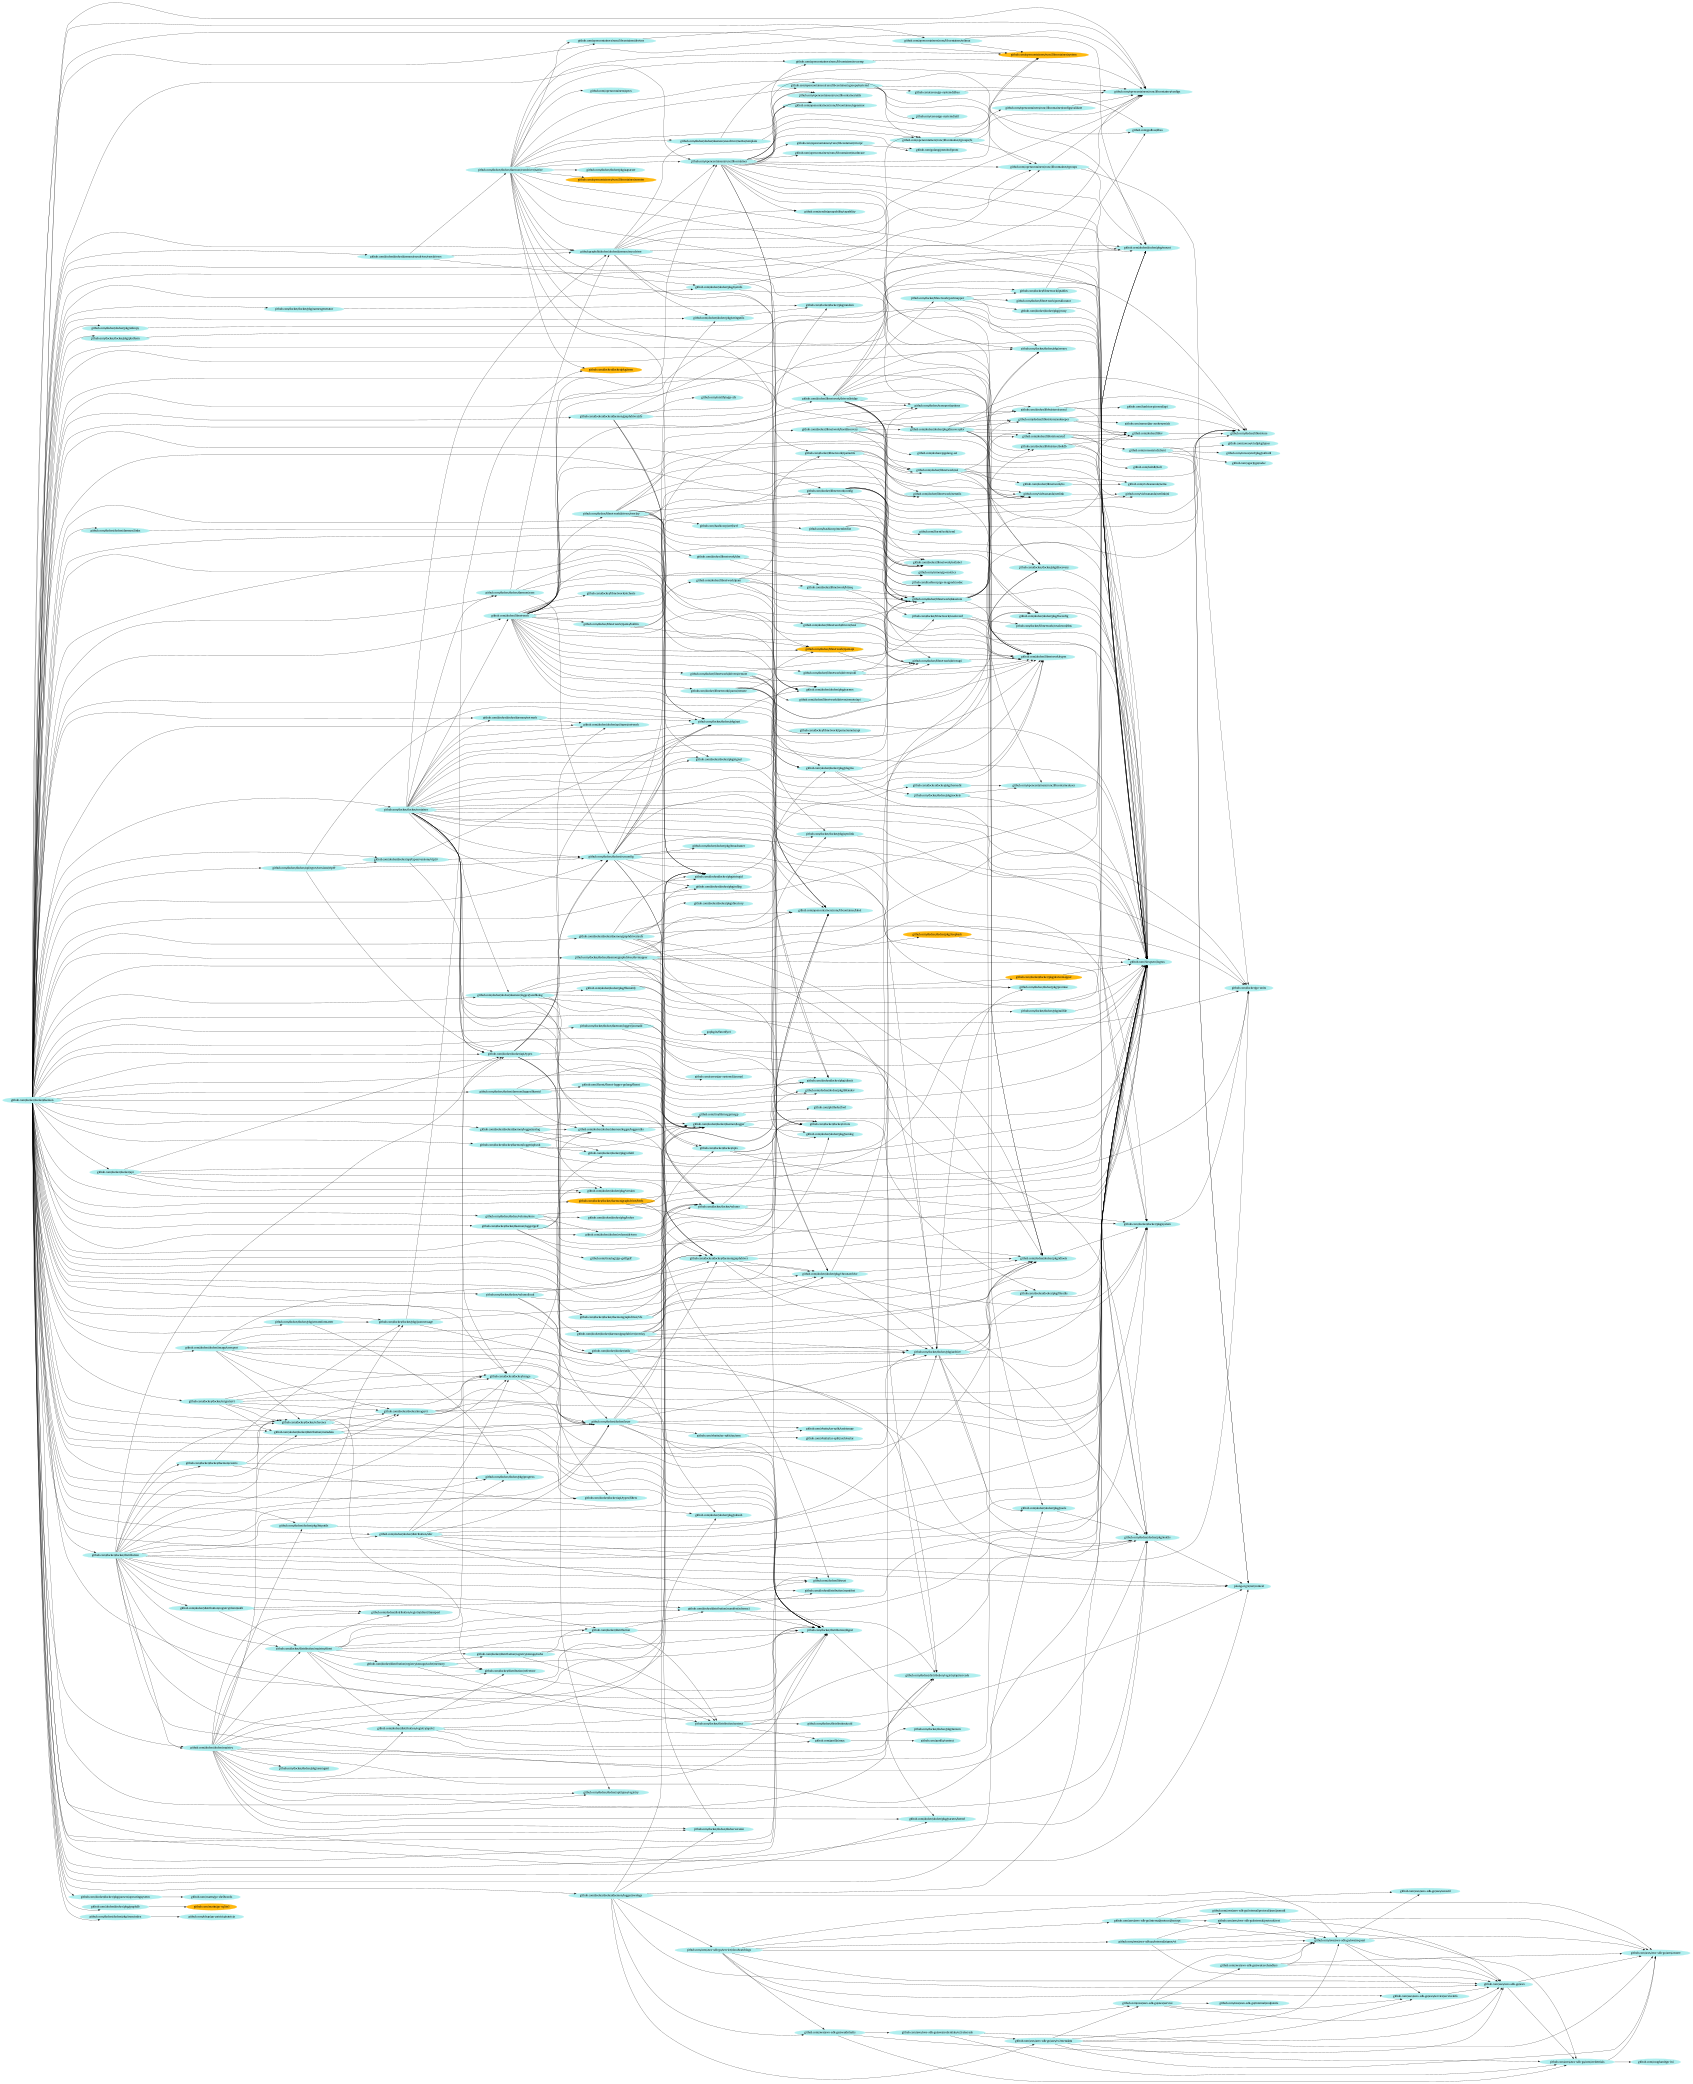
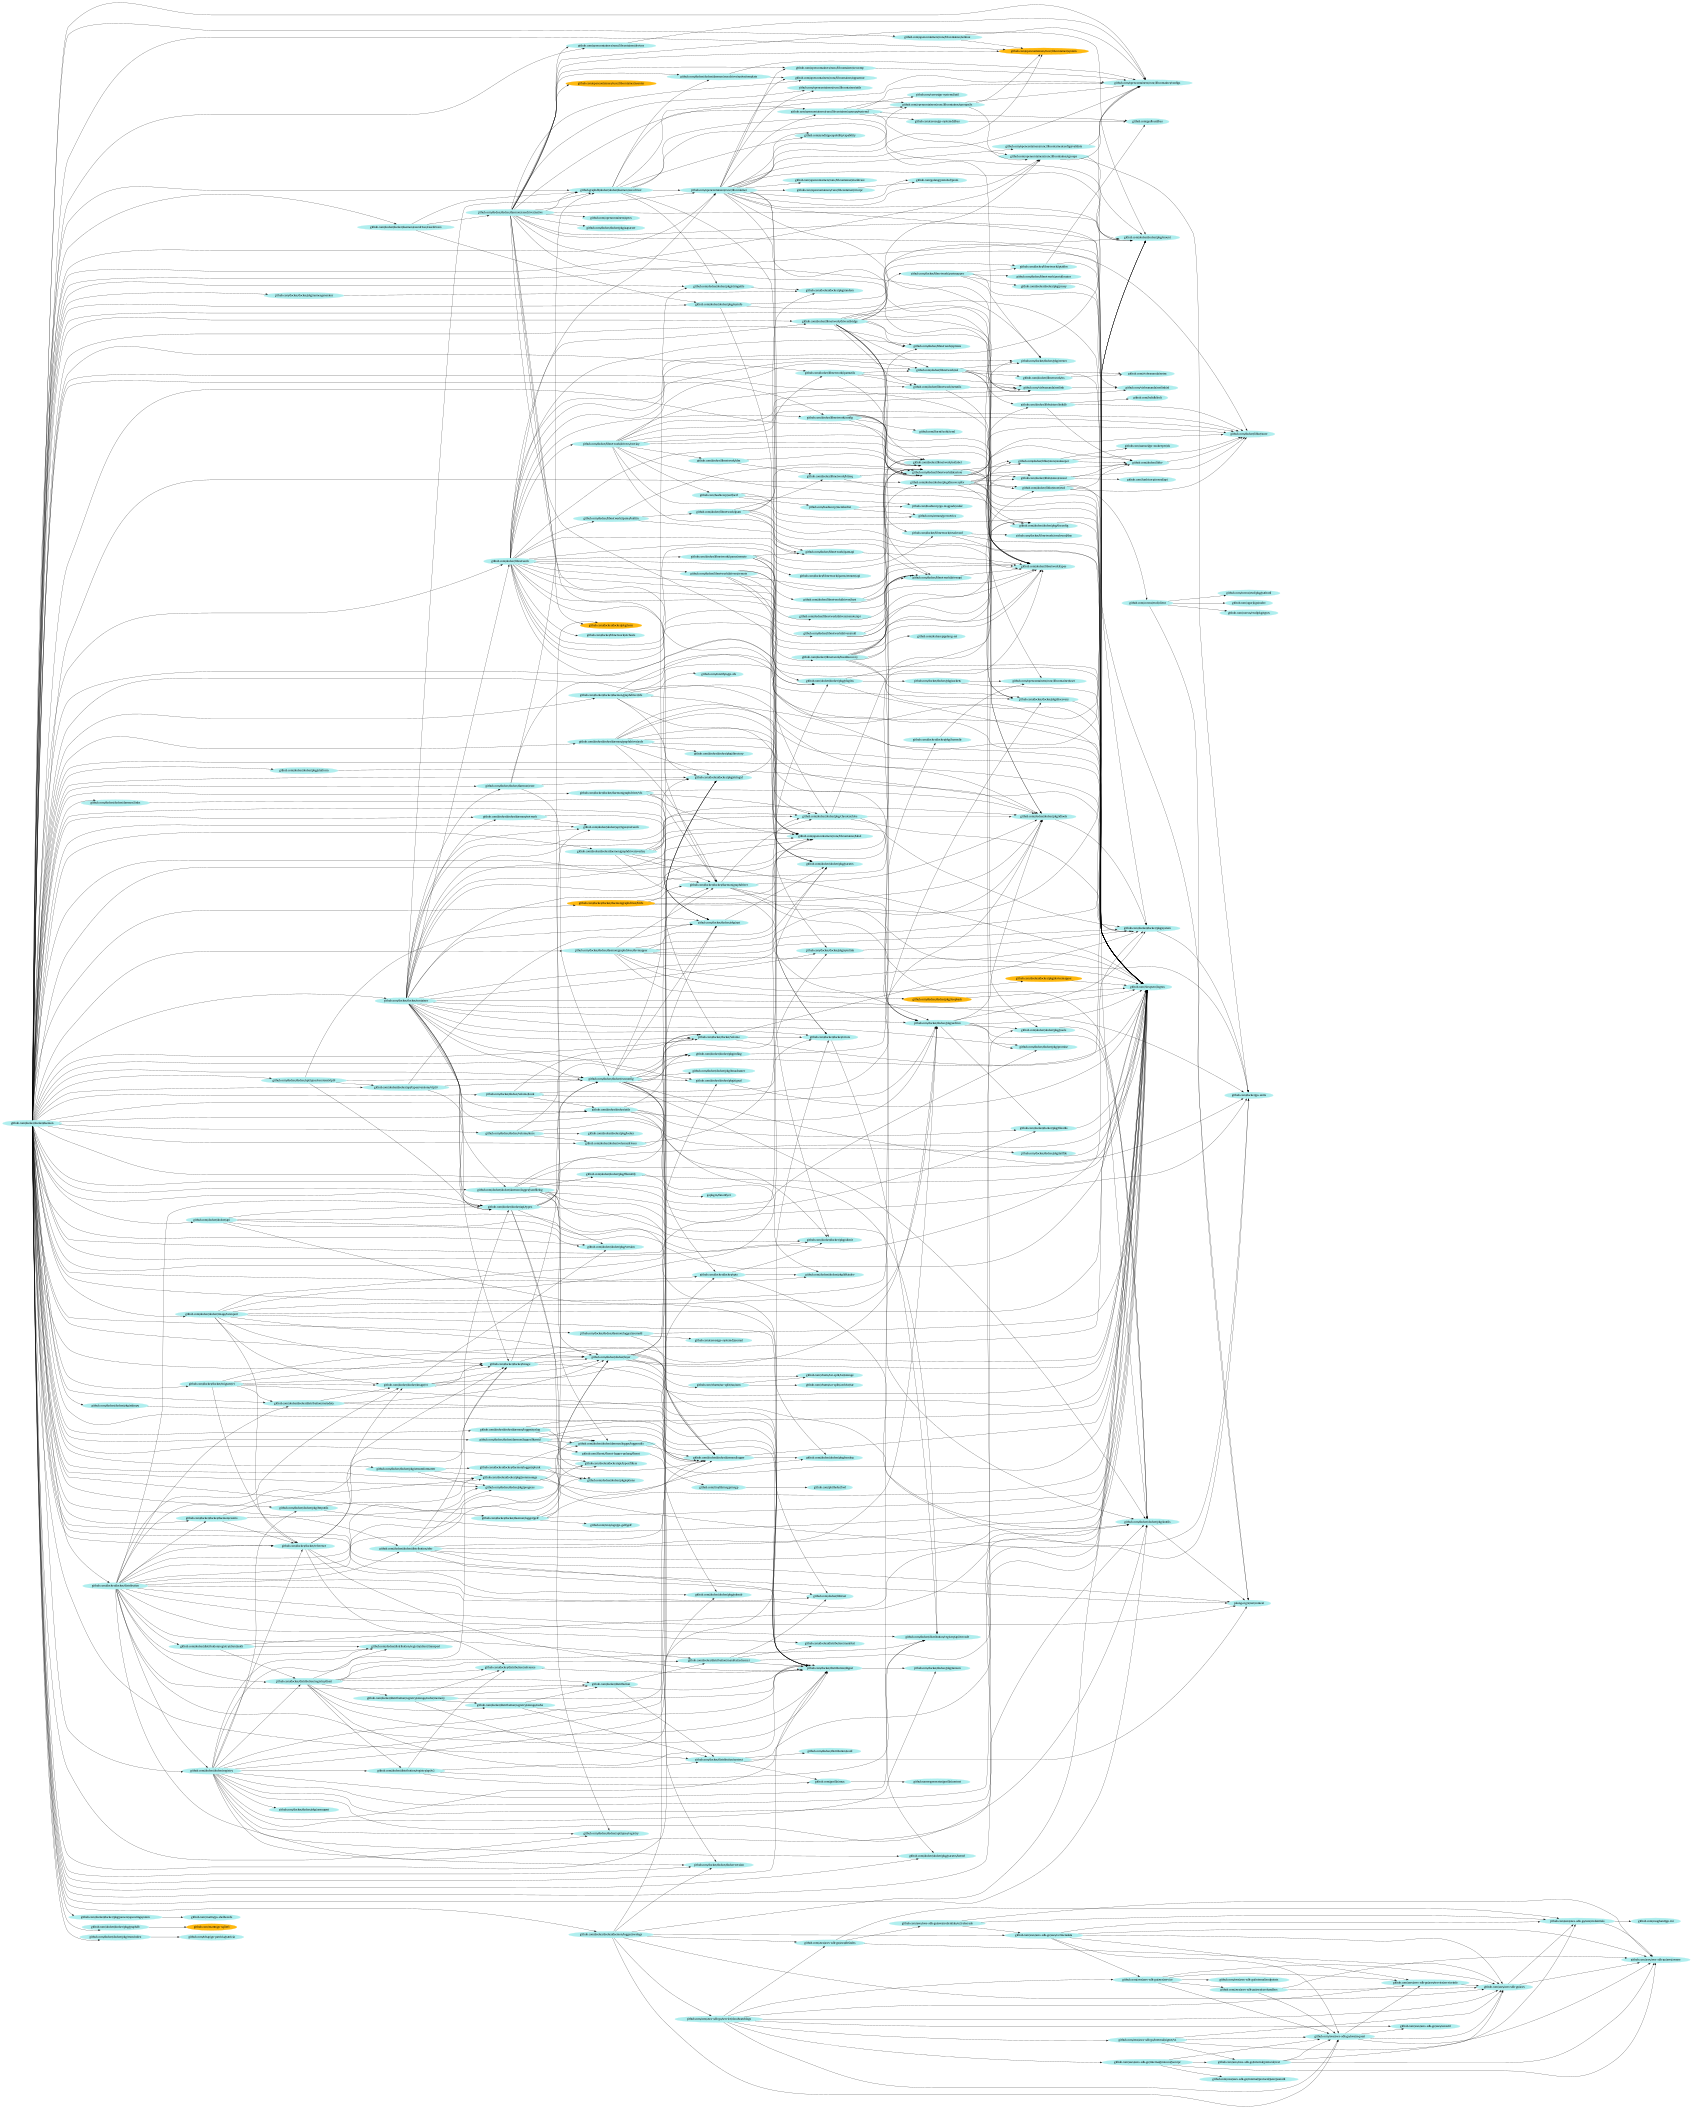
(937, 406) -> (937, 346)
(830, 649) -> (830, 552)
(249, 1140) -> (456, 1468)
(611, 1153) -> (611, 1481)
(461, 1493) -> (493, 1593)
none -> (228, 1656)
(937, 1741) -> (937, 1782)
